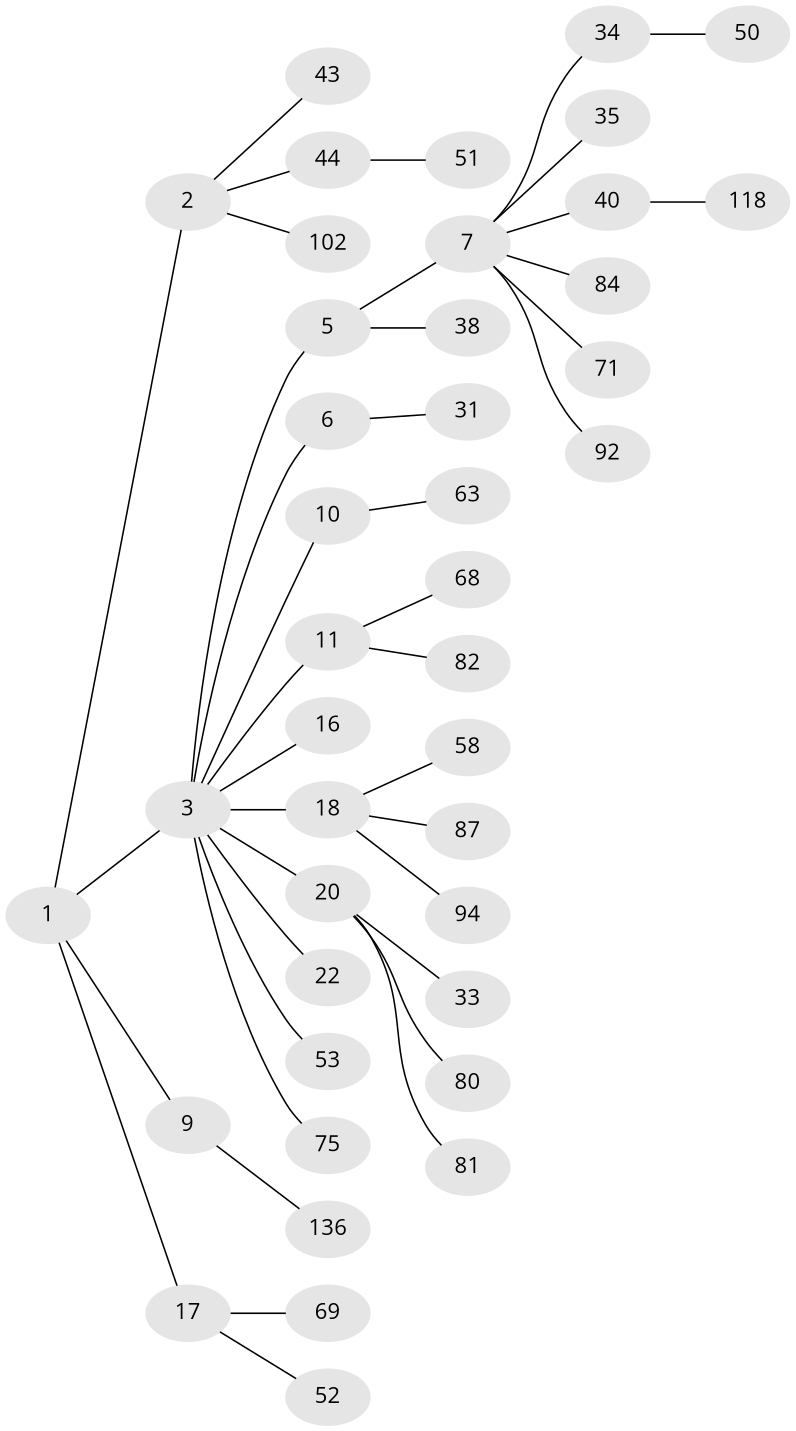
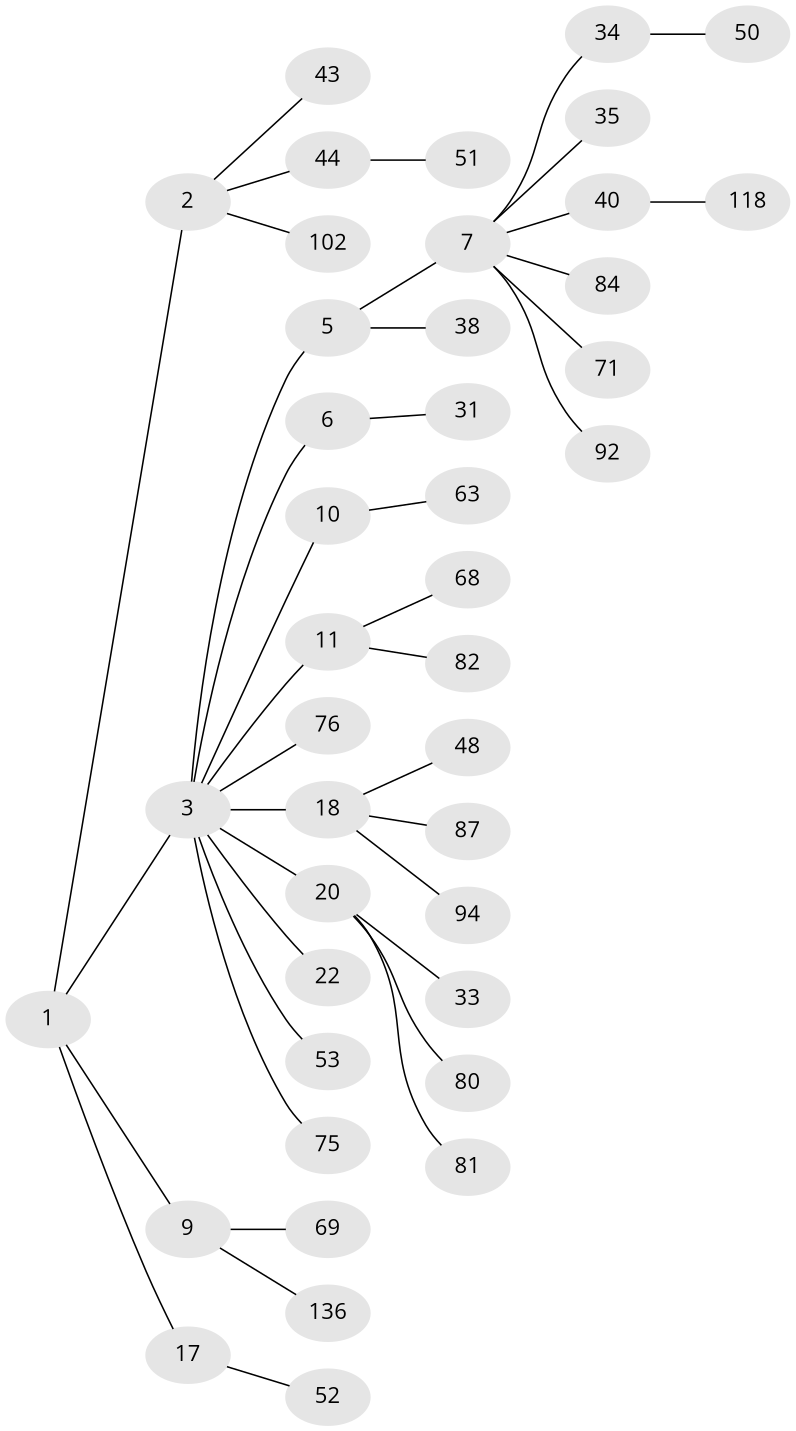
(328, 726) -> (328, 726)
(468, 748) -> (468, 748)
(258, 1313) -> (258, 1229)
